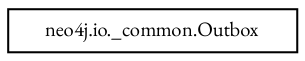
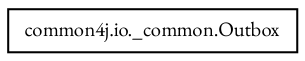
(153, 31) -> (153, 31)
